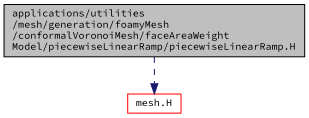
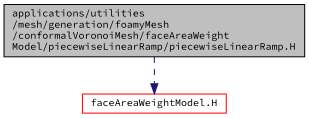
(154, 104) -> (154, 104)
